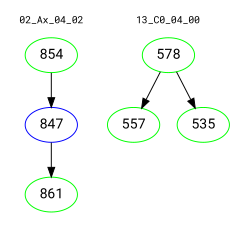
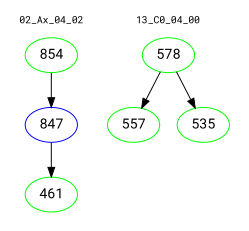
(51, 195) -> (51, 195)
